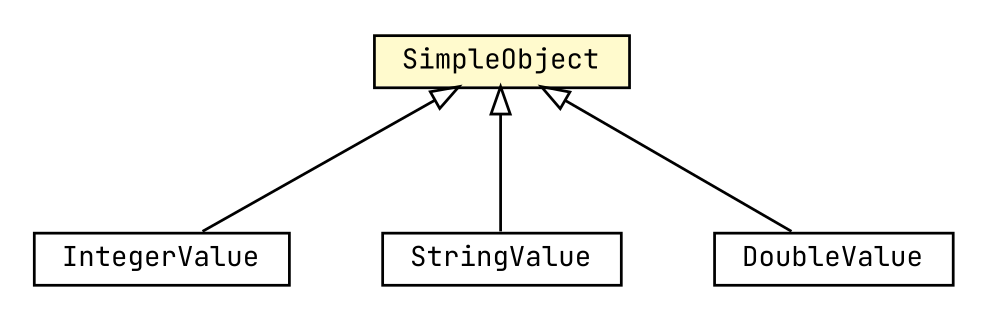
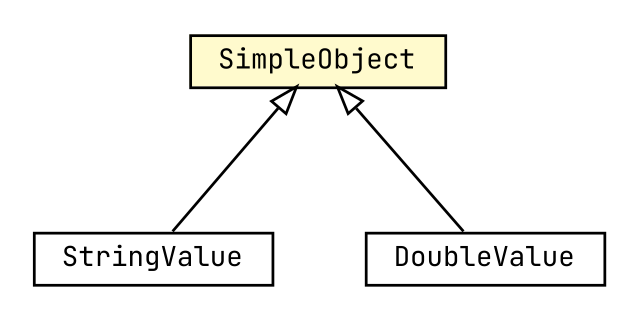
(160, 258) -> none
